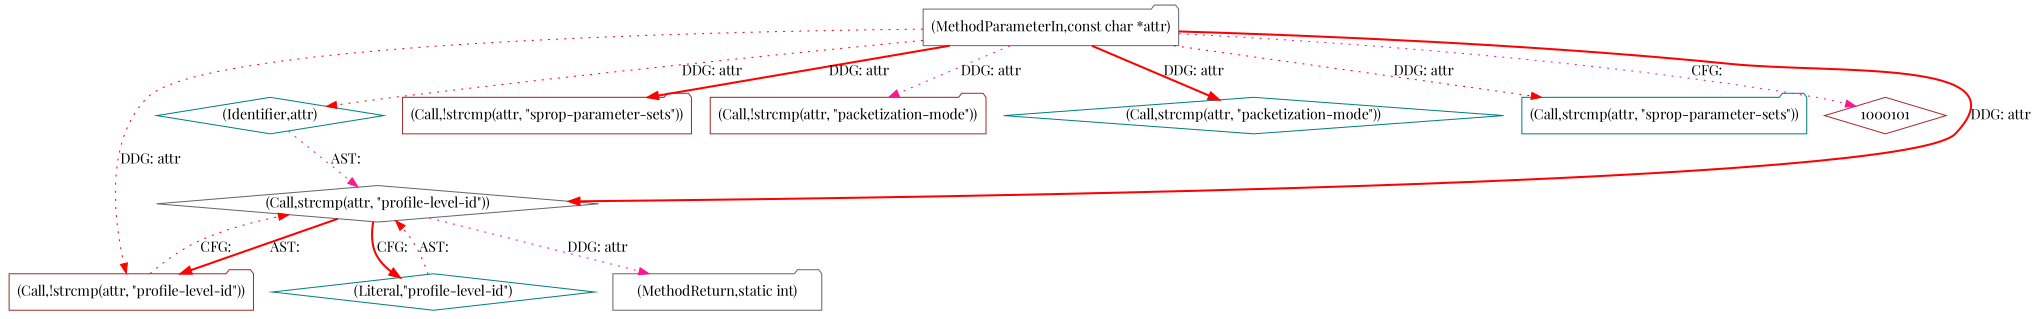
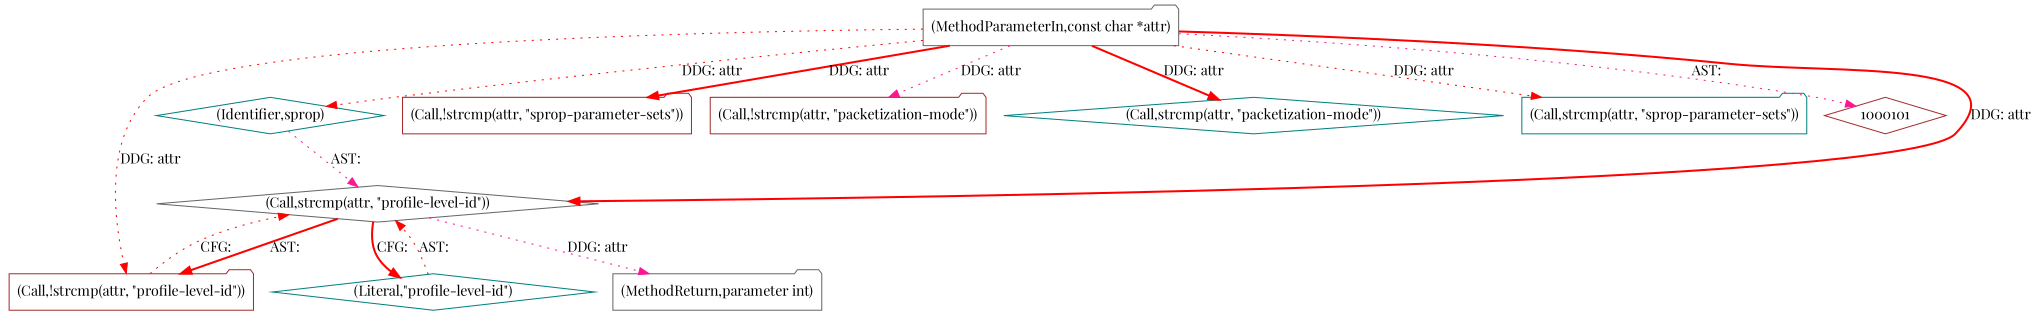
(1709, 71) -> (1709, 71)
(270, 116) -> (270, 116)
(717, 292) -> (717, 292)
